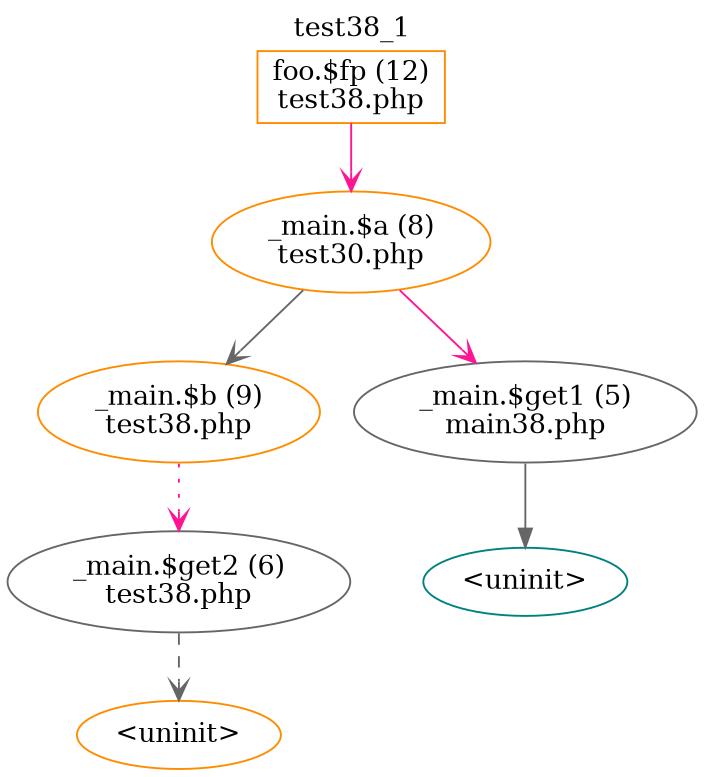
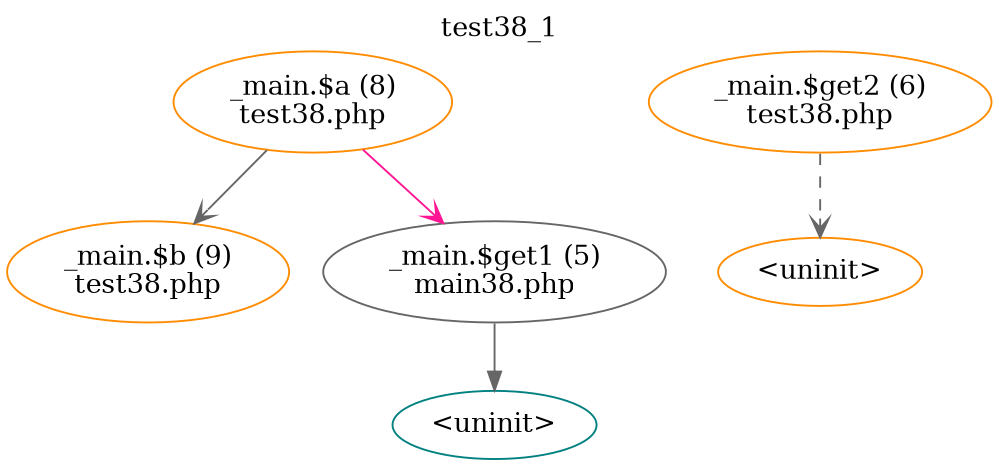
(351, 87) -> none
(351, 242) -> (313, 102)
(179, 488) -> none
(179, 582) -> (820, 102)
